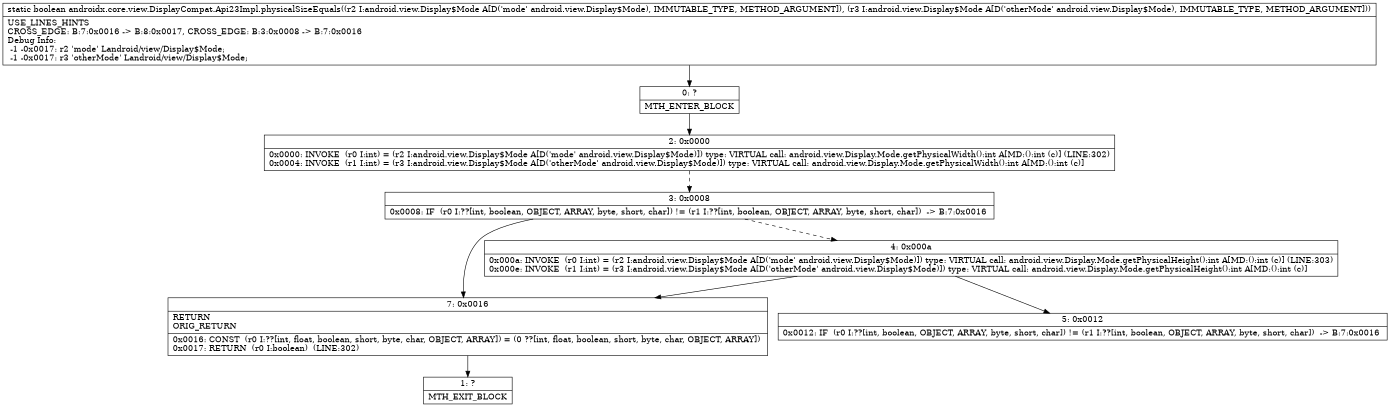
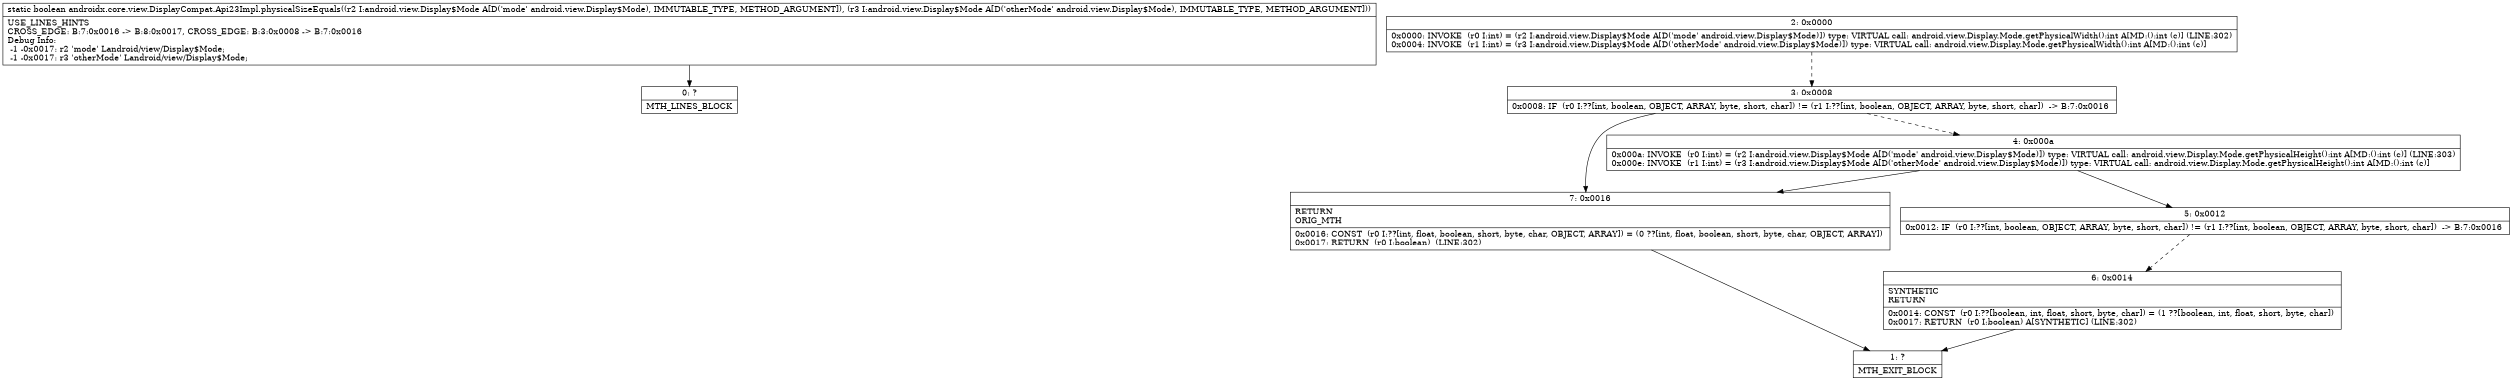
(690, 106) -> (690, 106)
(690, 121) -> none
none -> (2112, 300)
(205, 326) -> (1319, 221)
